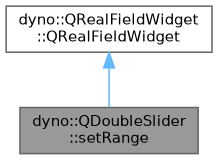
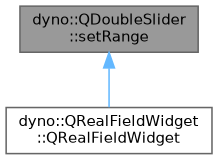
(109, 88) -> (109, 88)
